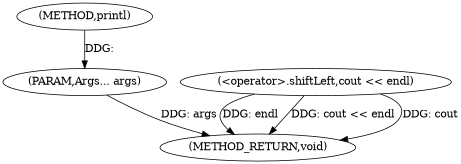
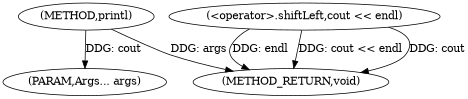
(101, 49) -> (113, 49)
(153, 118) -> (167, 54)
